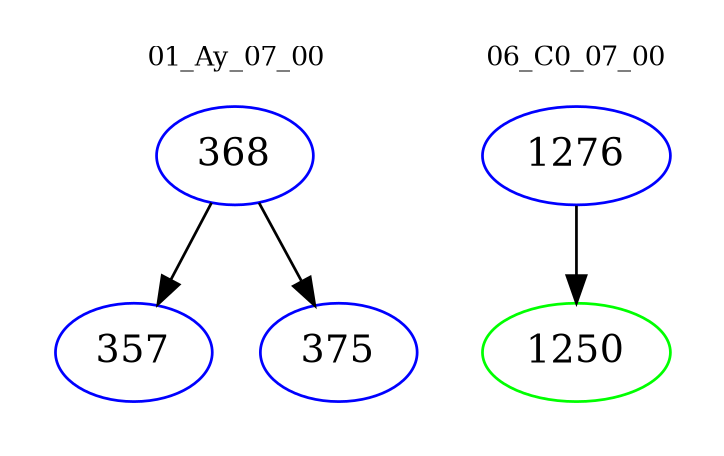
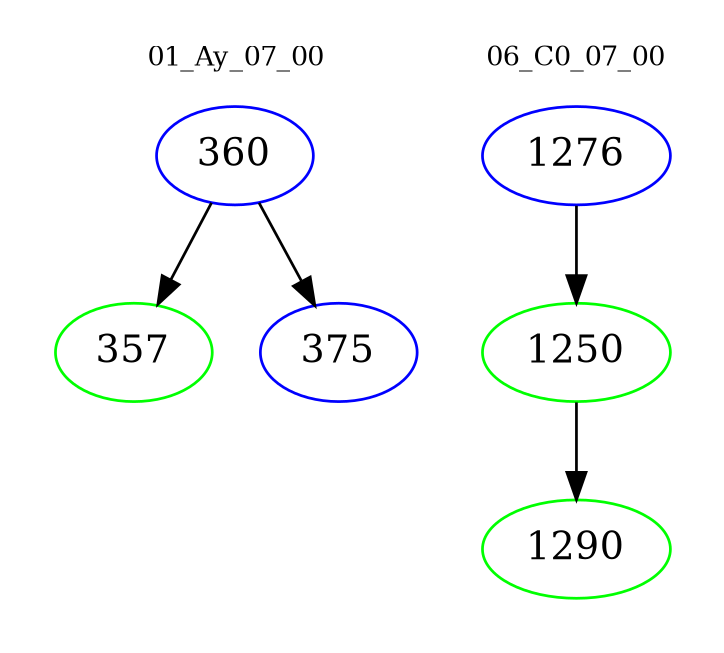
(235, 156) -> (235, 156)
(134, 352) -> (134, 352)
none -> (576, 549)
